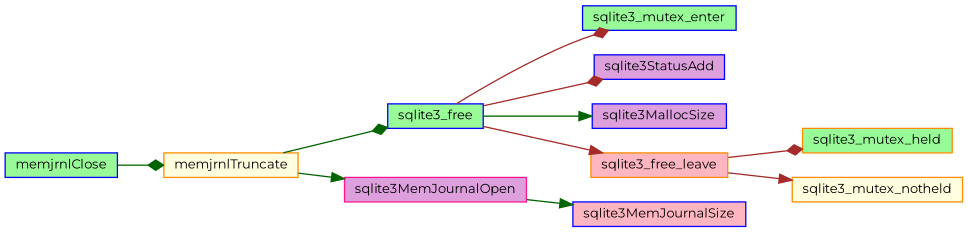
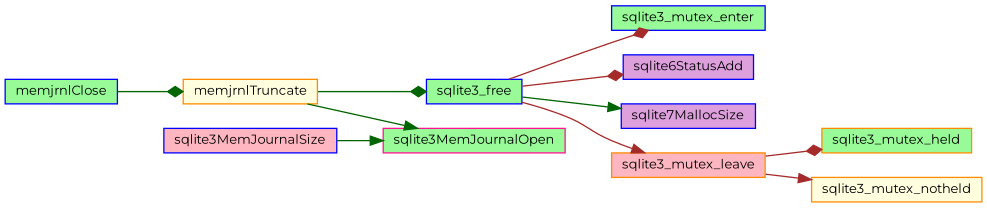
(659, 67) -> (688, 67)
(659, 116) -> (688, 116)
(659, 165) -> (688, 165)
(435, 190) -> (474, 141)
(543, 201) -> (354, 141)
